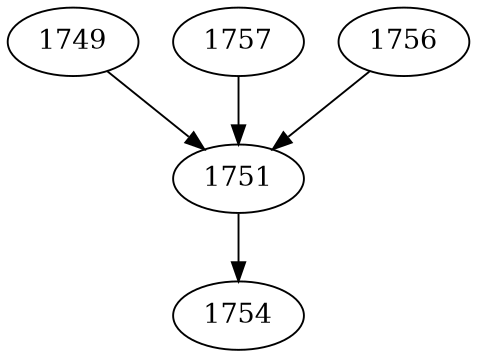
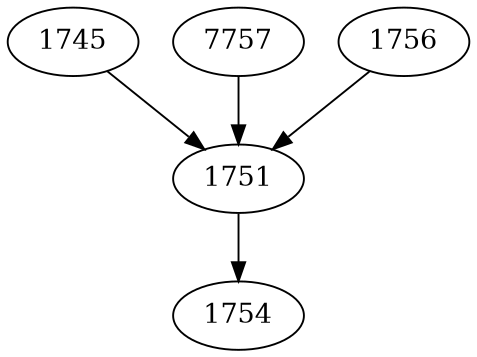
(73, 42) -> (73, 42)
(239, 42) -> (239, 42)
